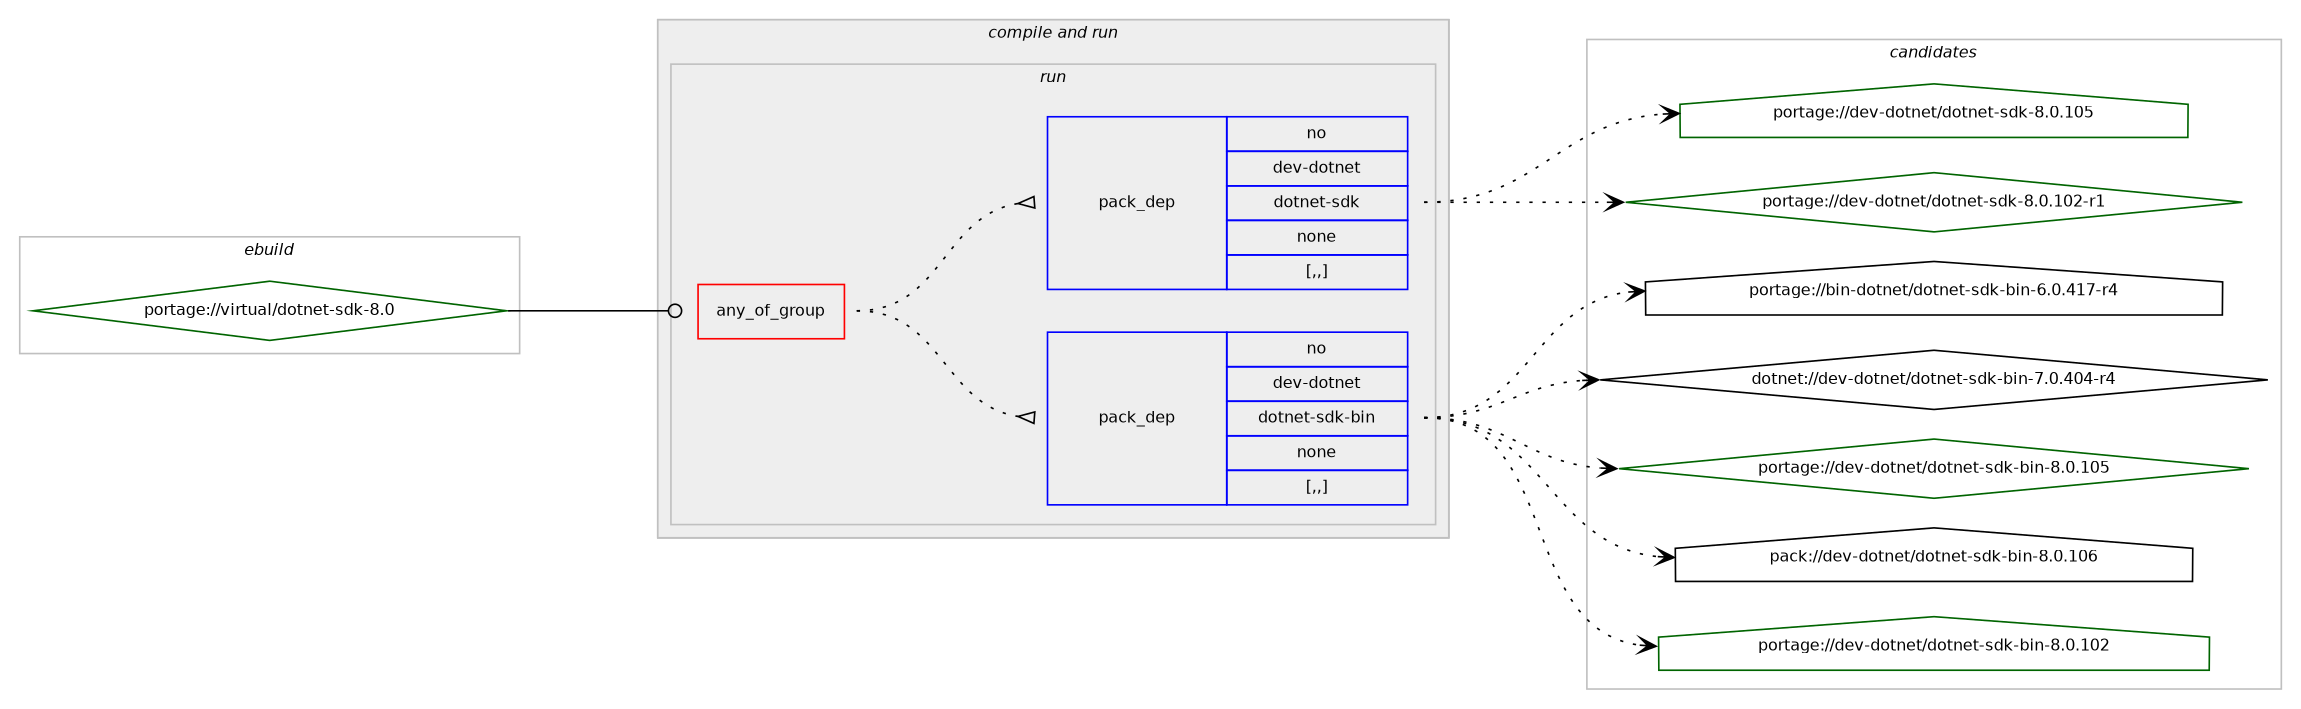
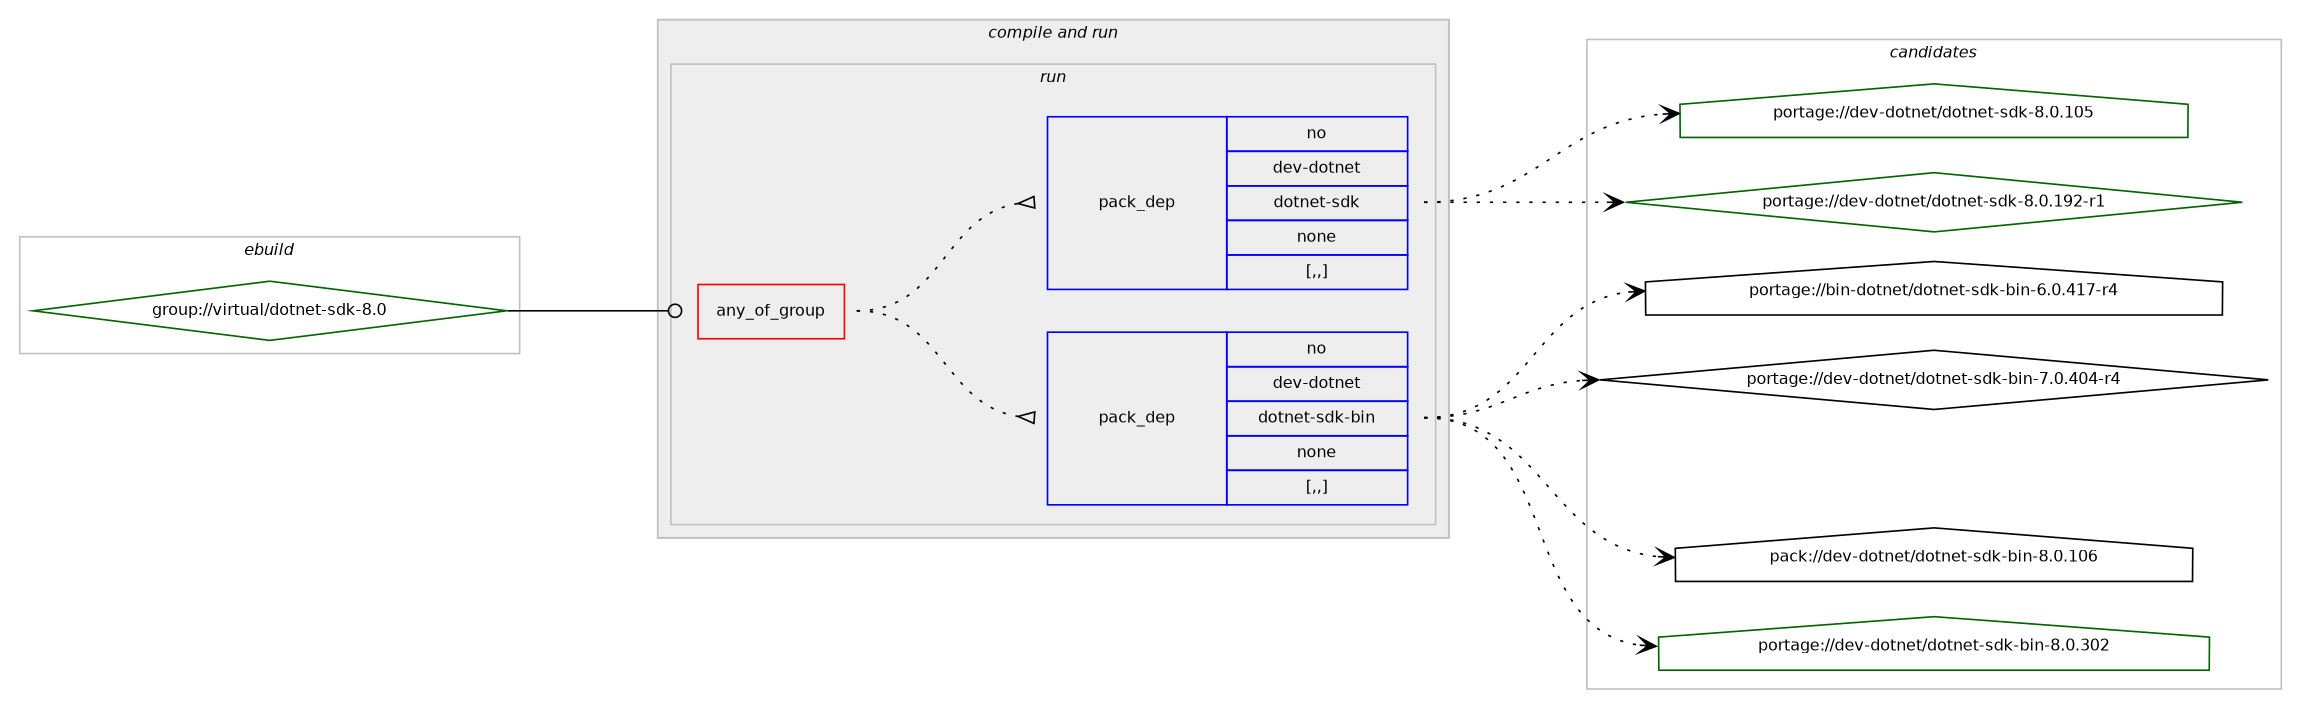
(1934, 202) -> (1934, 202)
(270, 311) -> (270, 311)
(1934, 380) -> (1934, 380)
(1934, 469) -> none
(1934, 646) -> (1934, 646)
